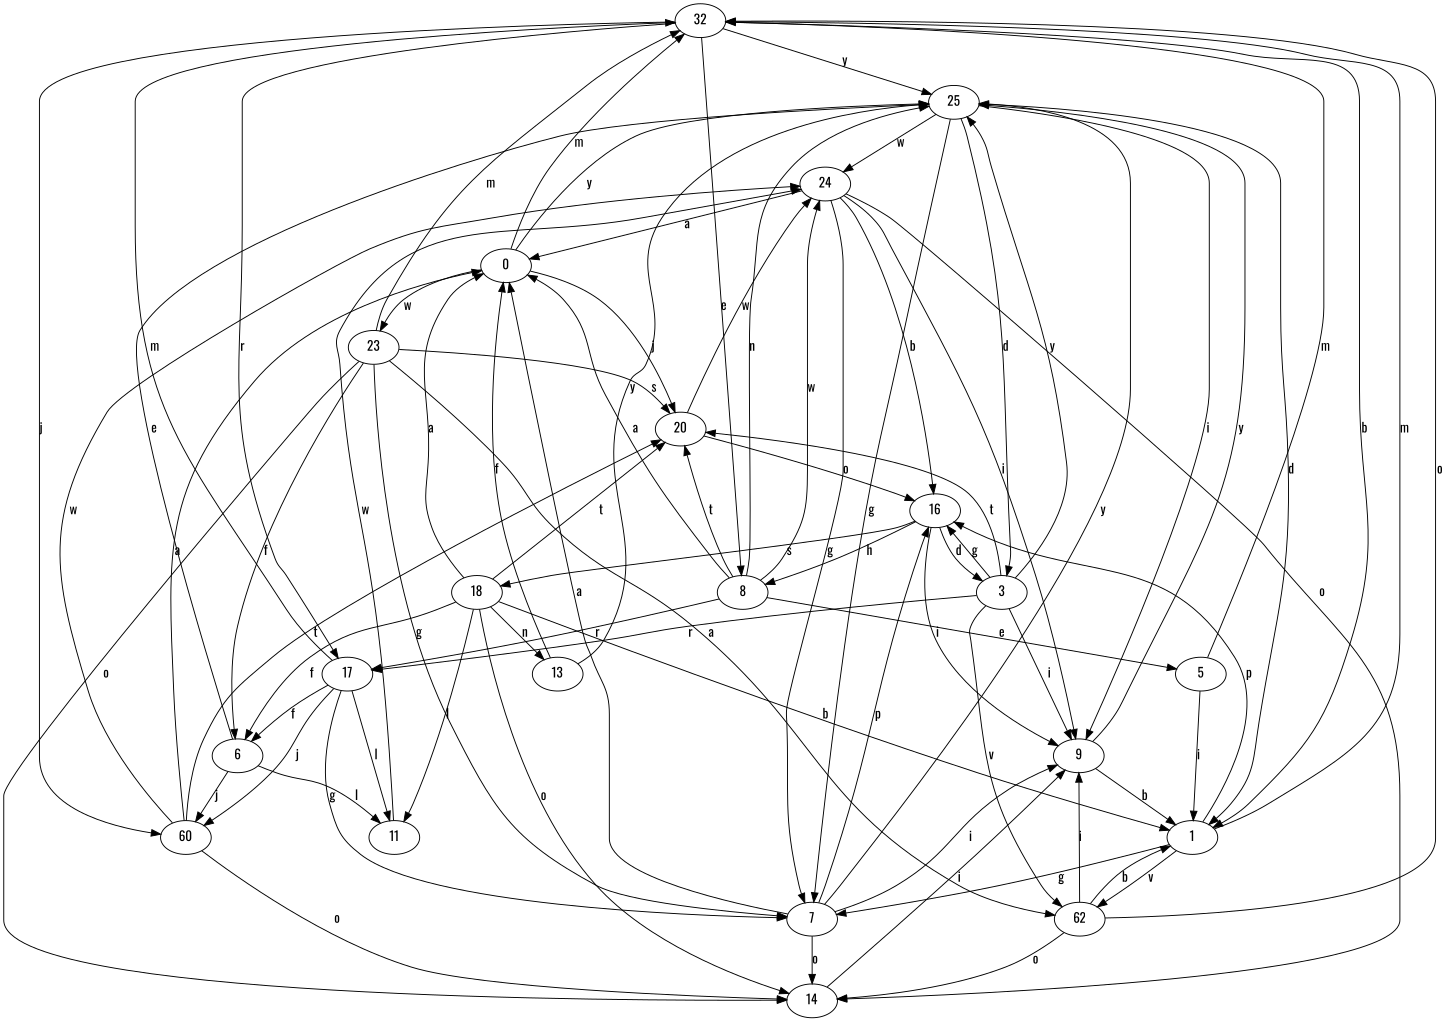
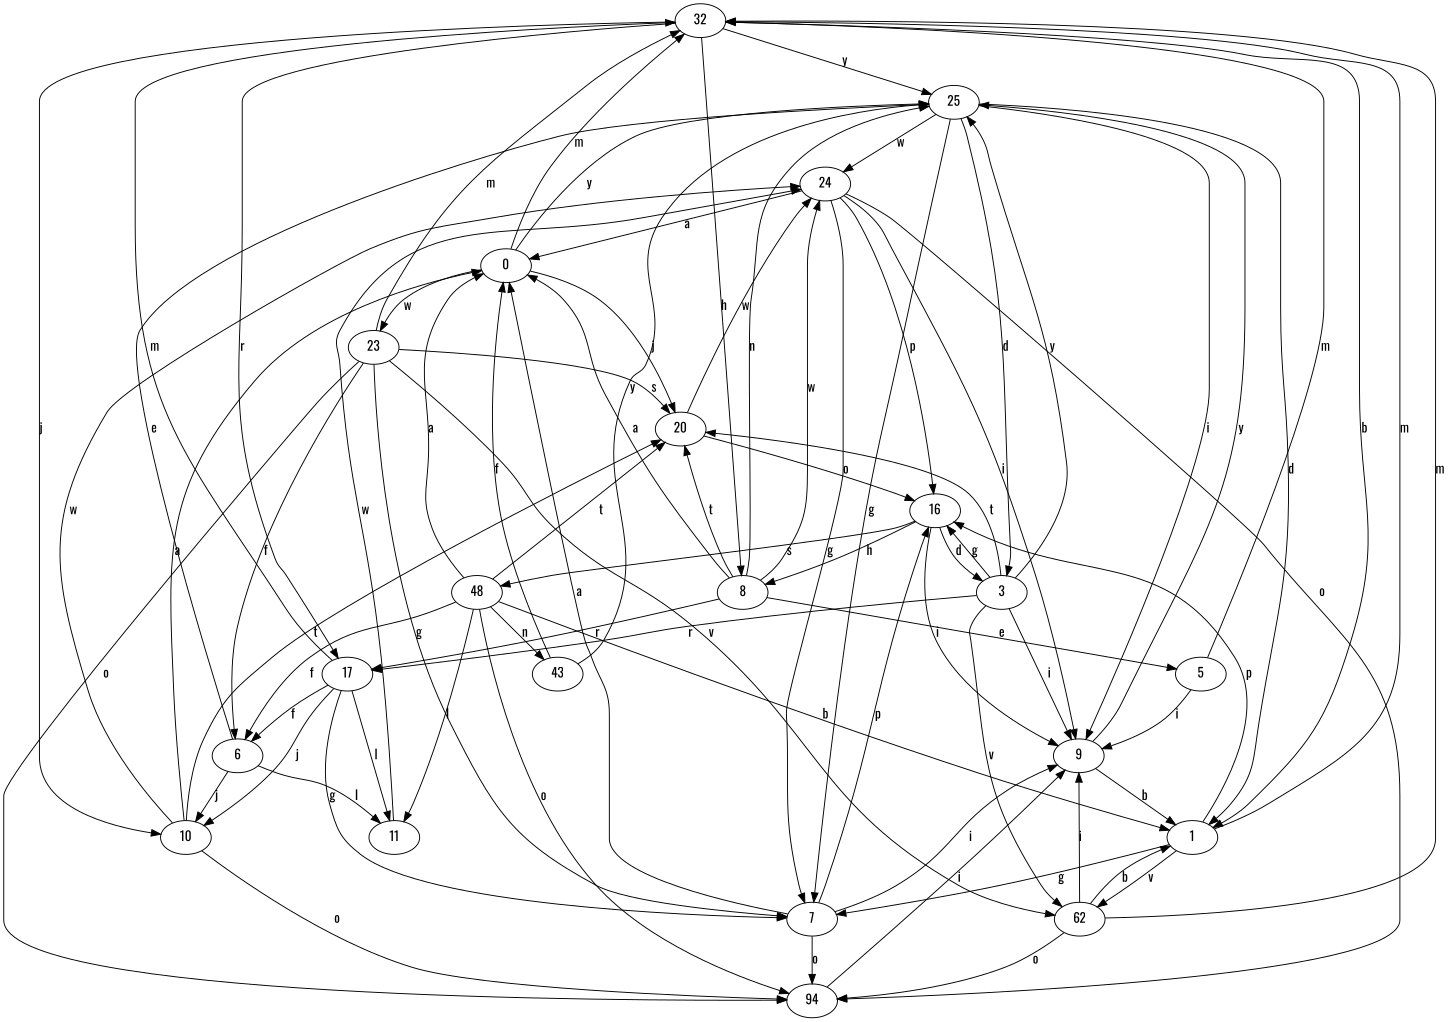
(724, 307) -> (724, 307)
(913, 347) -> (913, 347)
(1440, 470) -> (1440, 470)
(1100, 495) -> none
(477, 592) -> (477, 592)
(712, 633) -> (712, 633)
(558, 674) -> (558, 674)
(1197, 751) -> (1156, 725)
(186, 837) -> (186, 837)
(812, 1001) -> (812, 1001)
